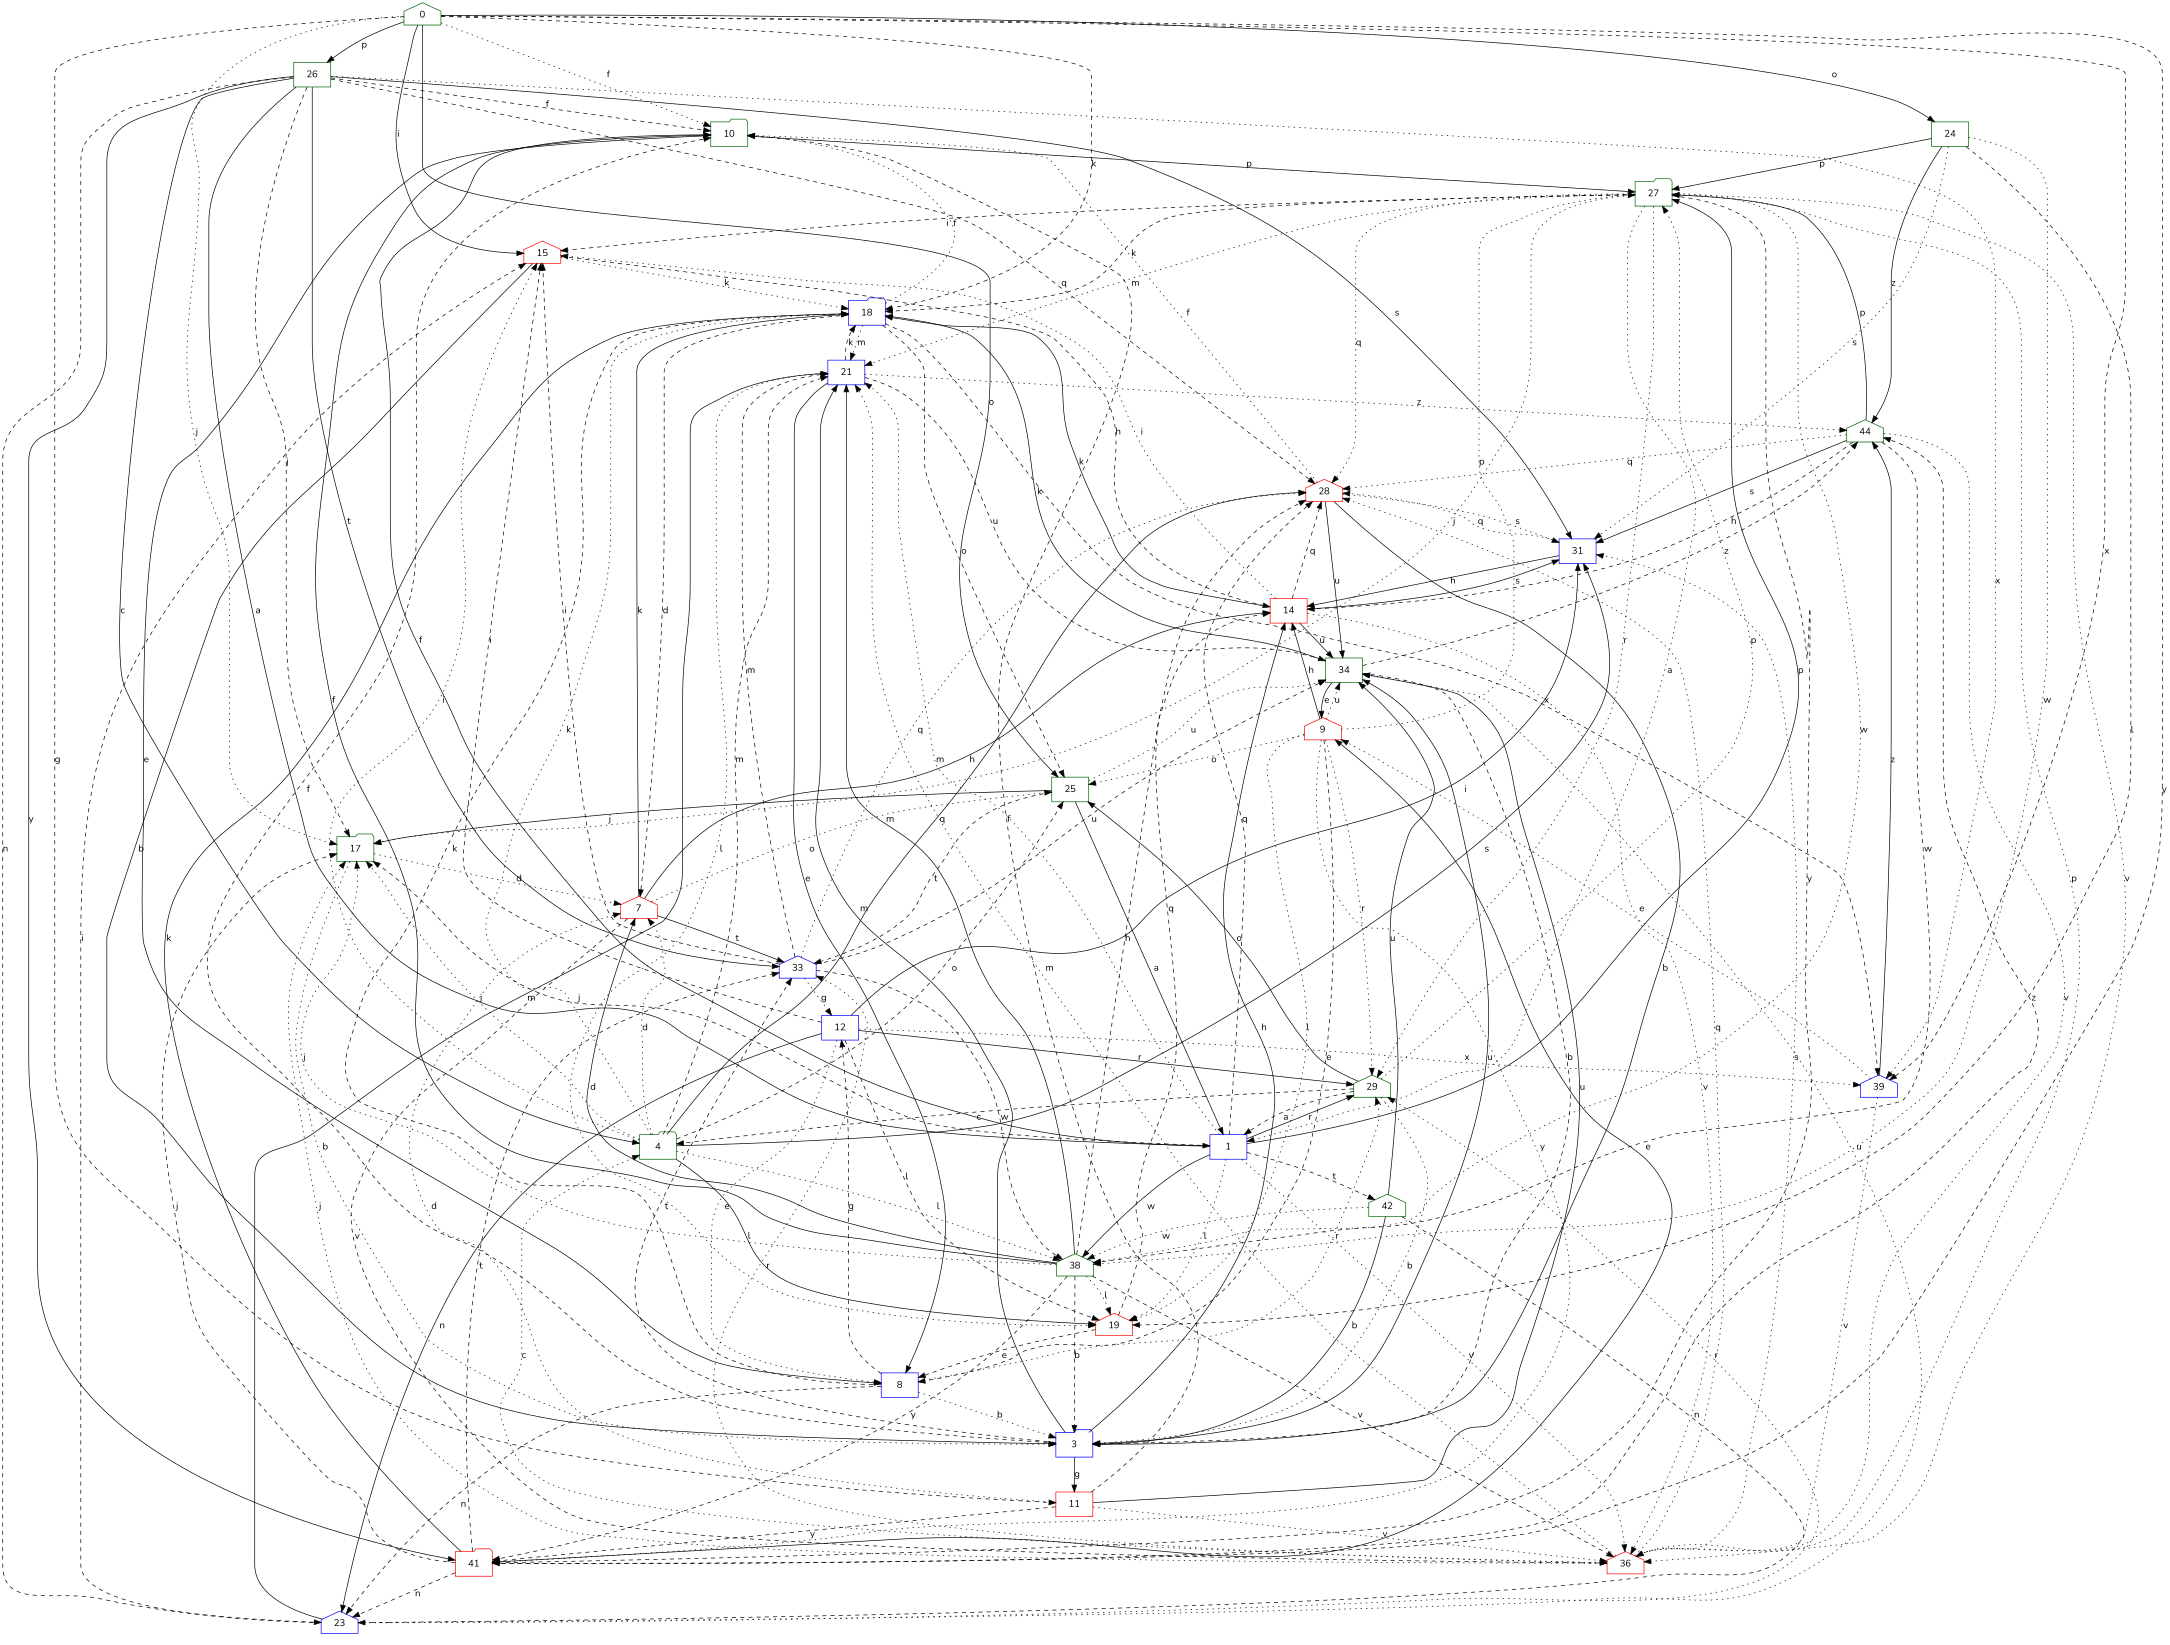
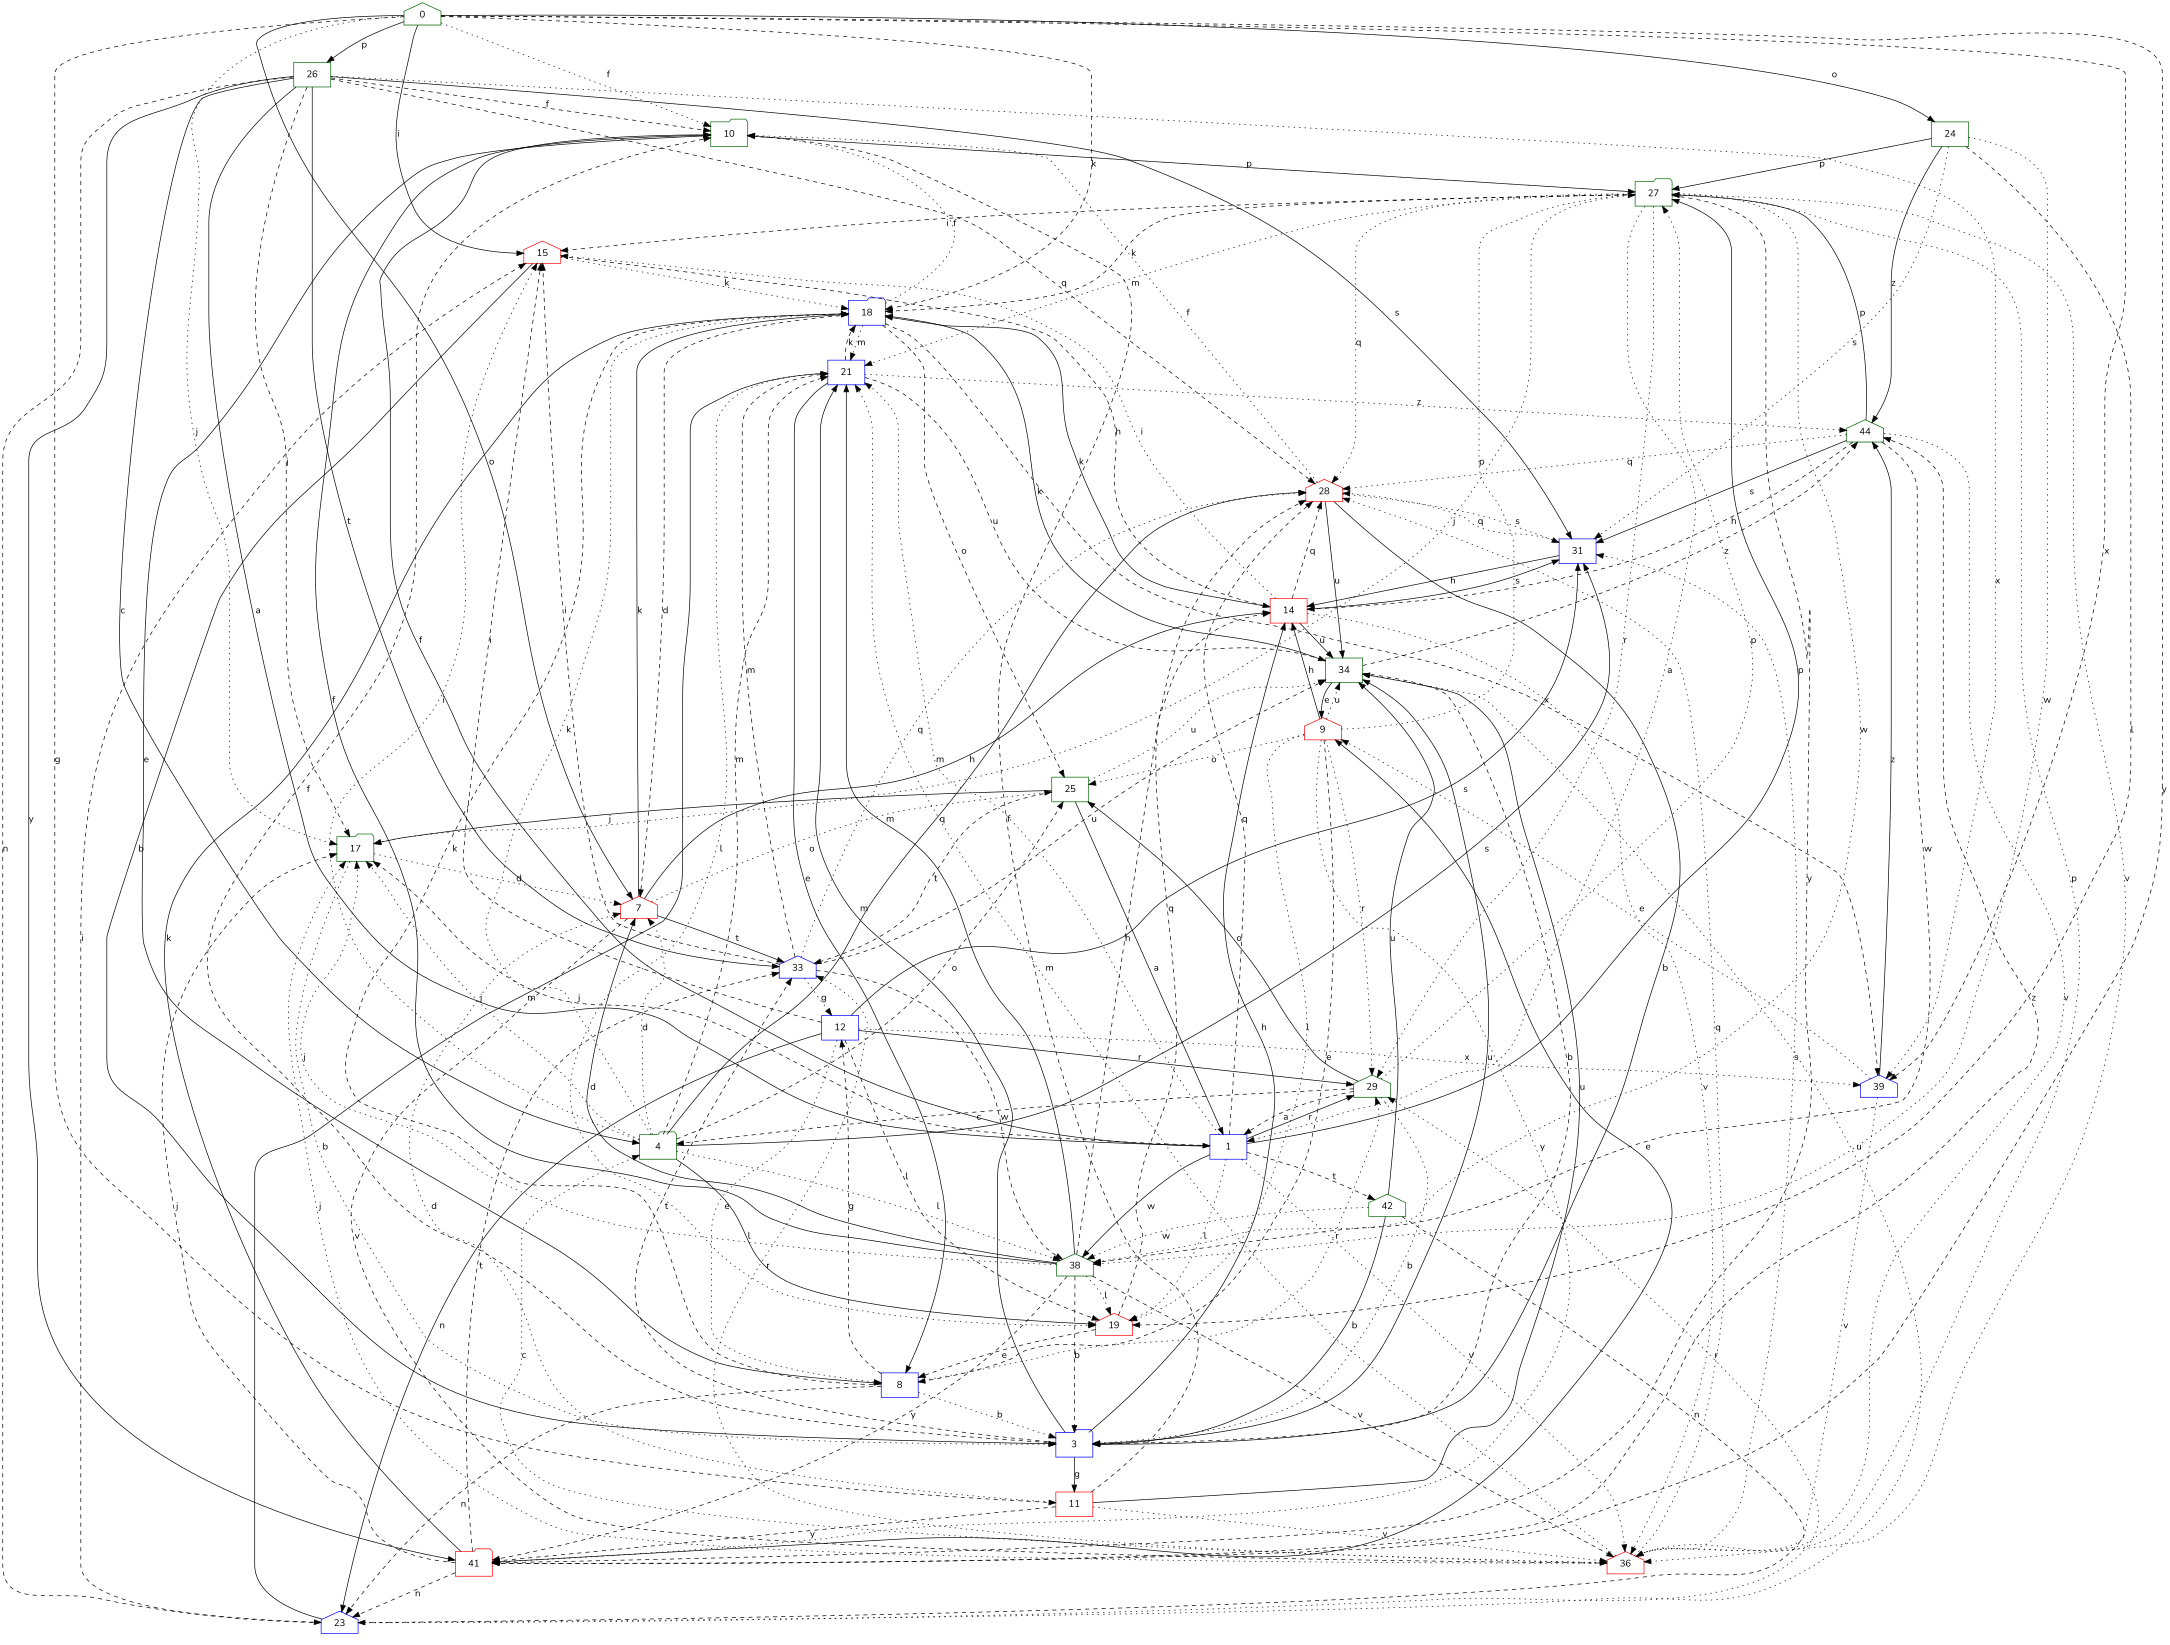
(895, 245) -> (452, 380)
(1466, 789) -> (1466, 789)
